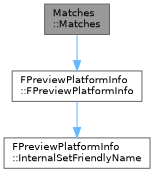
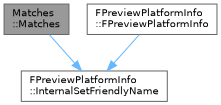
(77, 48) -> (62, 49)
